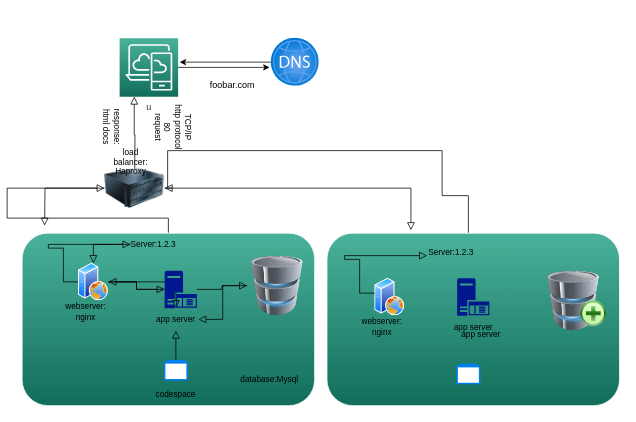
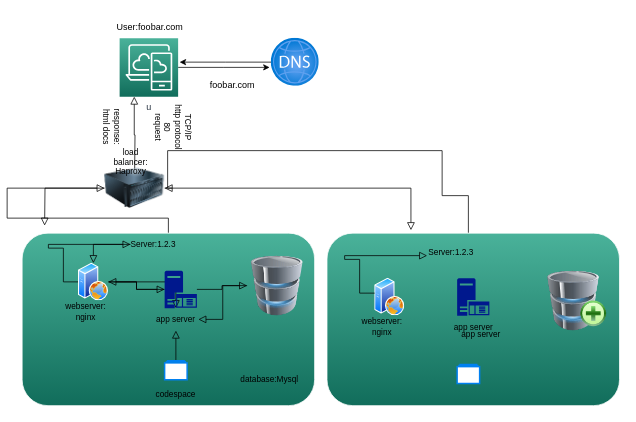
none -> (150, 27)
